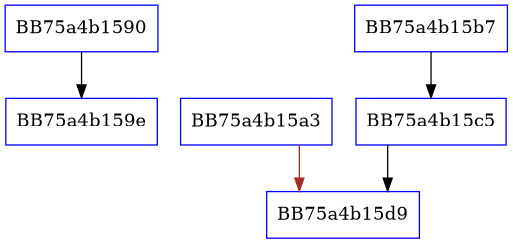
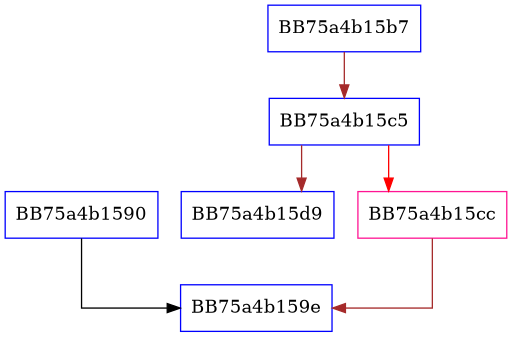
(431, 68) -> (344, 68)
(256, 122) -> none
(388, 162) -> (302, 162)
none -> (432, 215)
